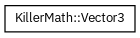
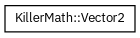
(70, 19) -> (70, 19)
